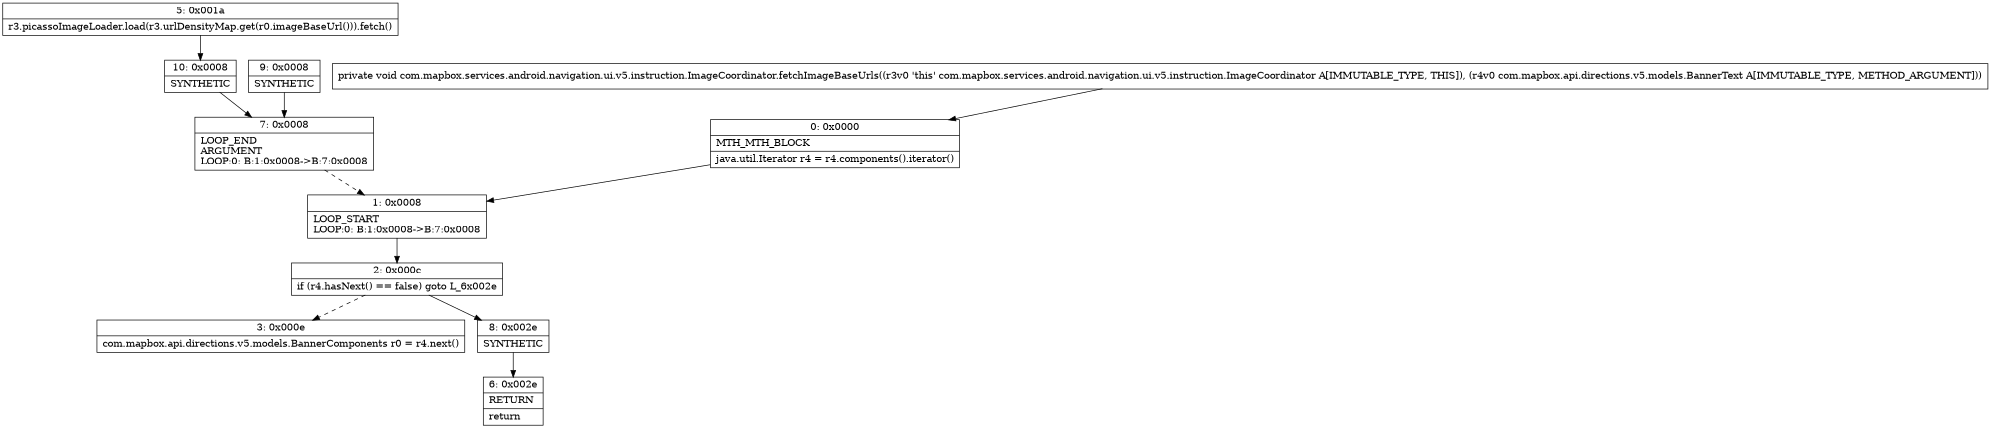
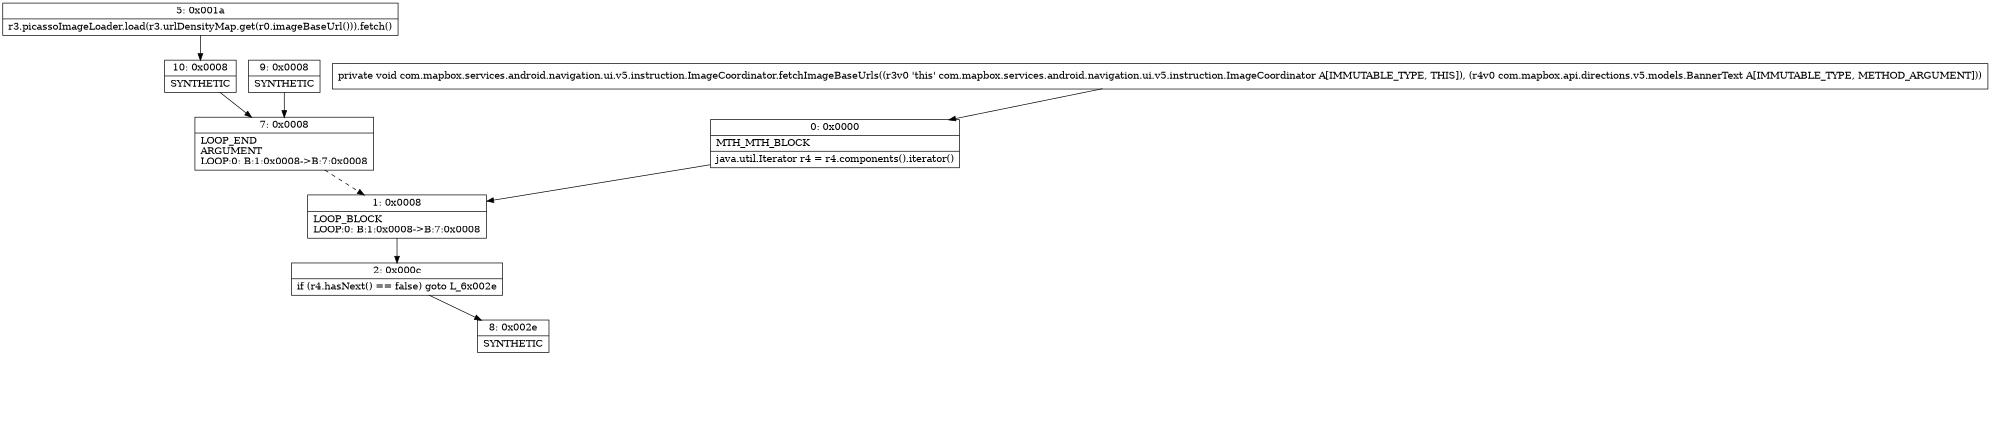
(346, 219) -> (348, 219)
(281, 336) -> none
(513, 401) -> none
